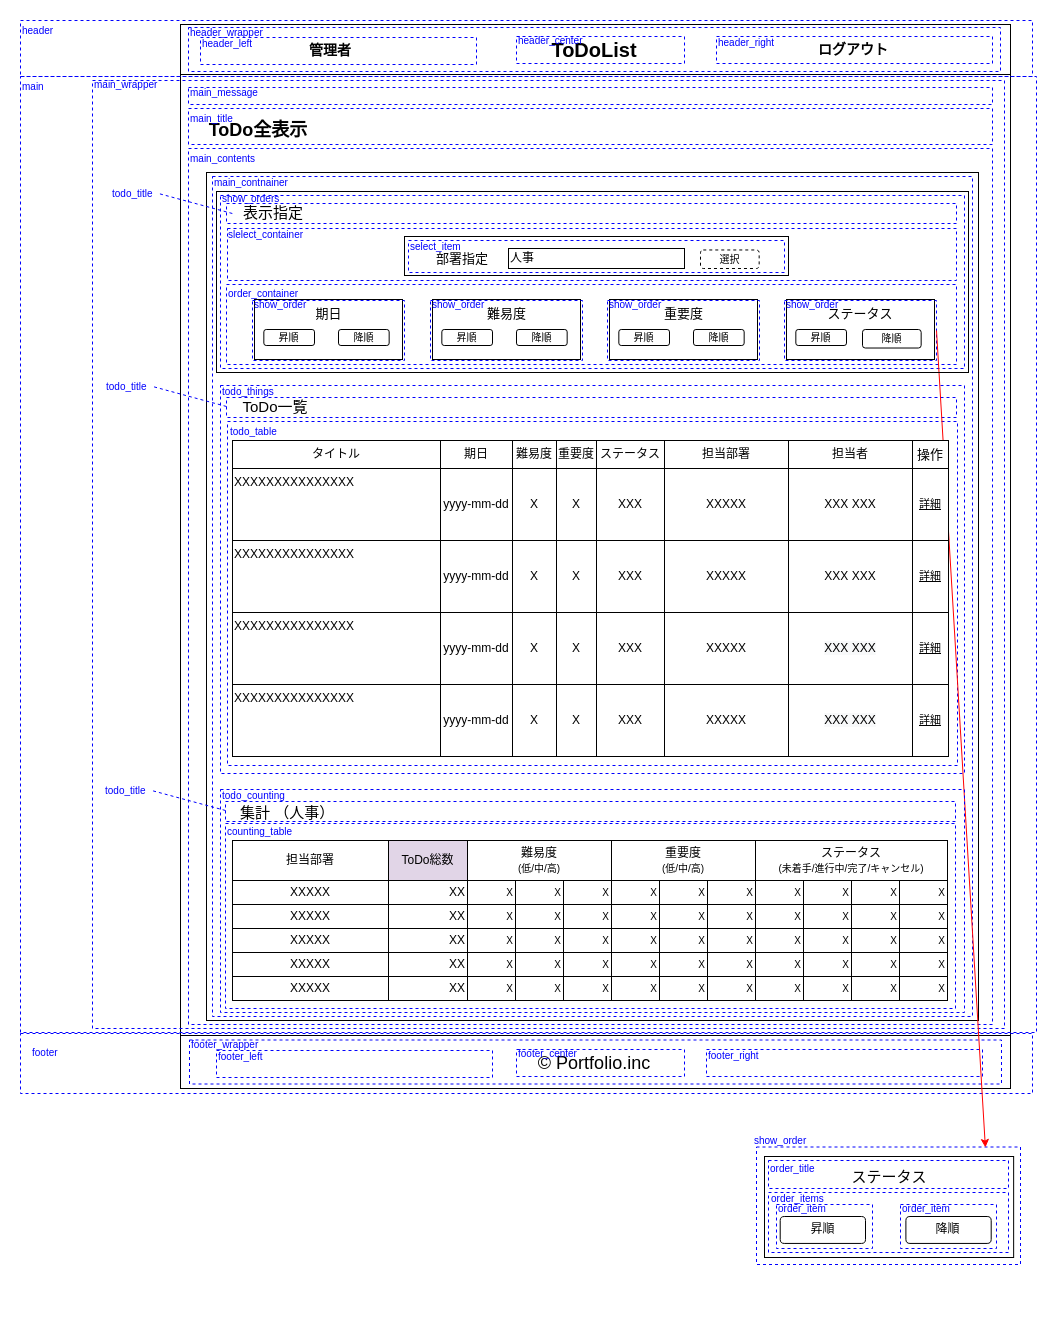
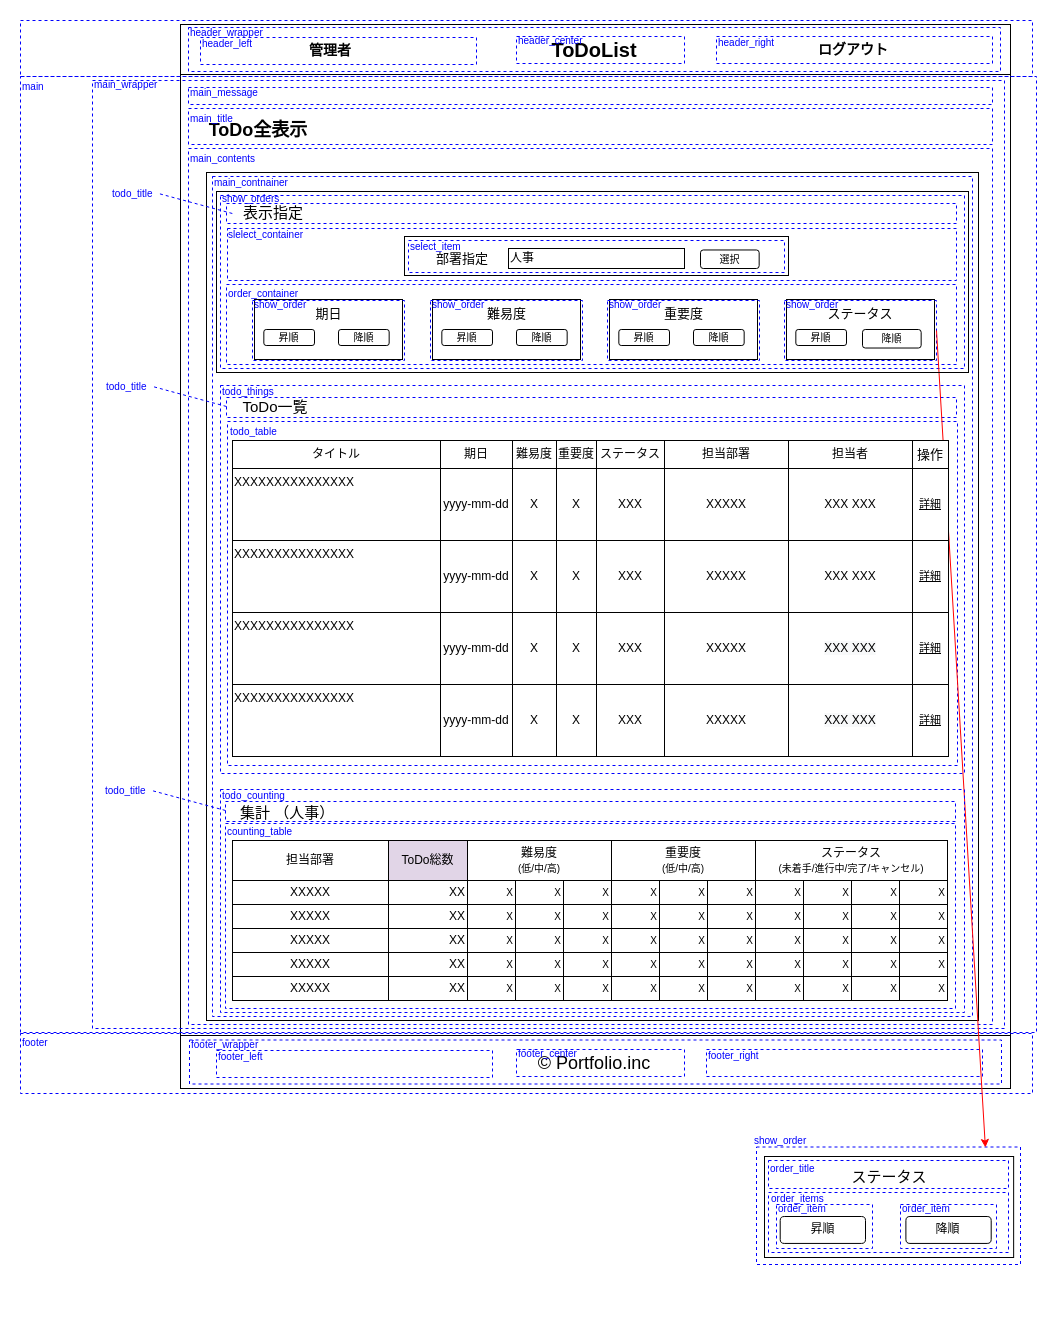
(41, 31) -> none
(730, 259) -> (730, 259)
(51, 1053) -> (41, 1043)
